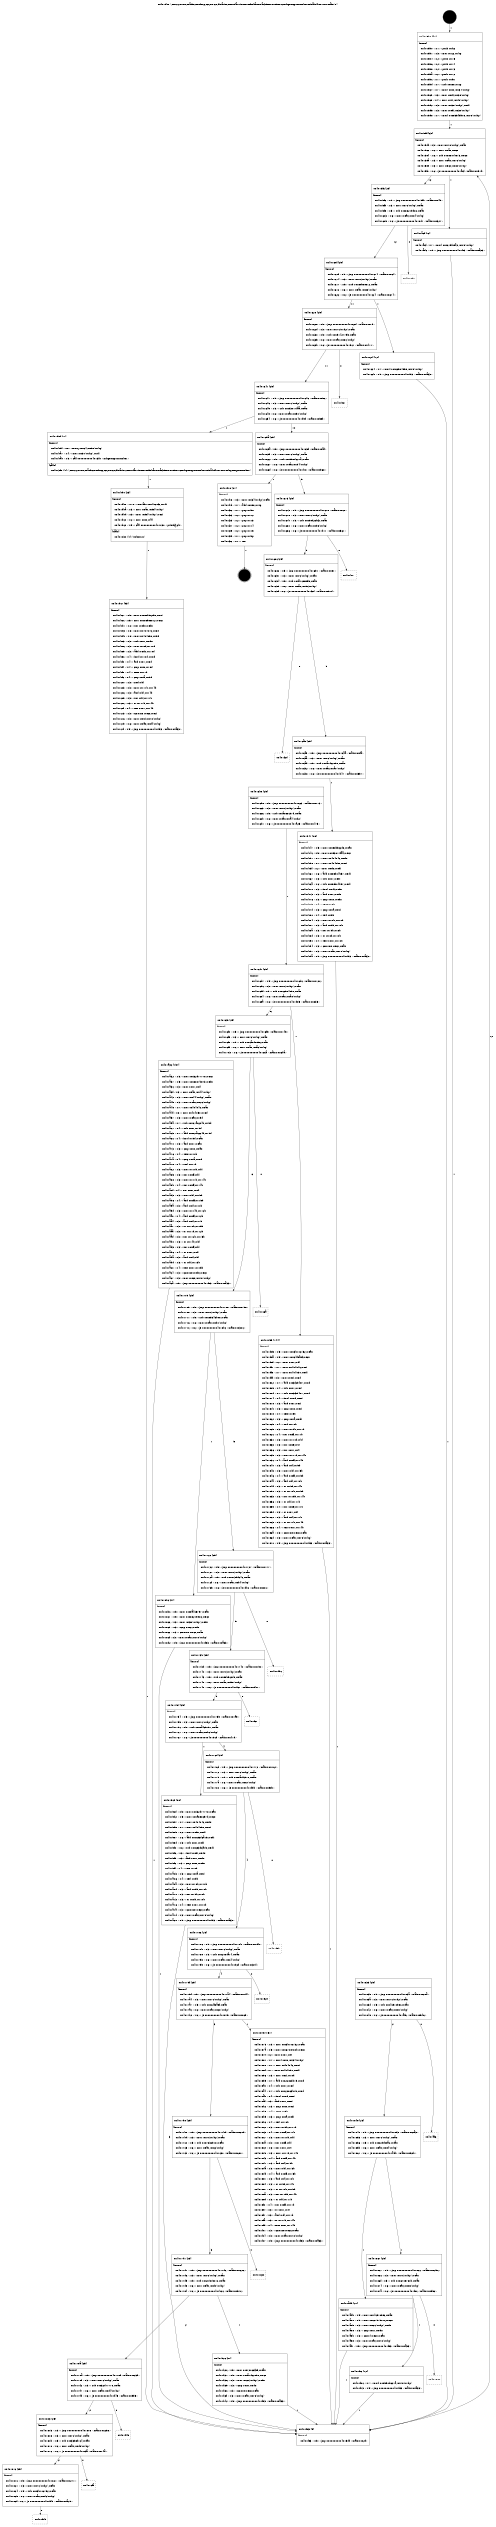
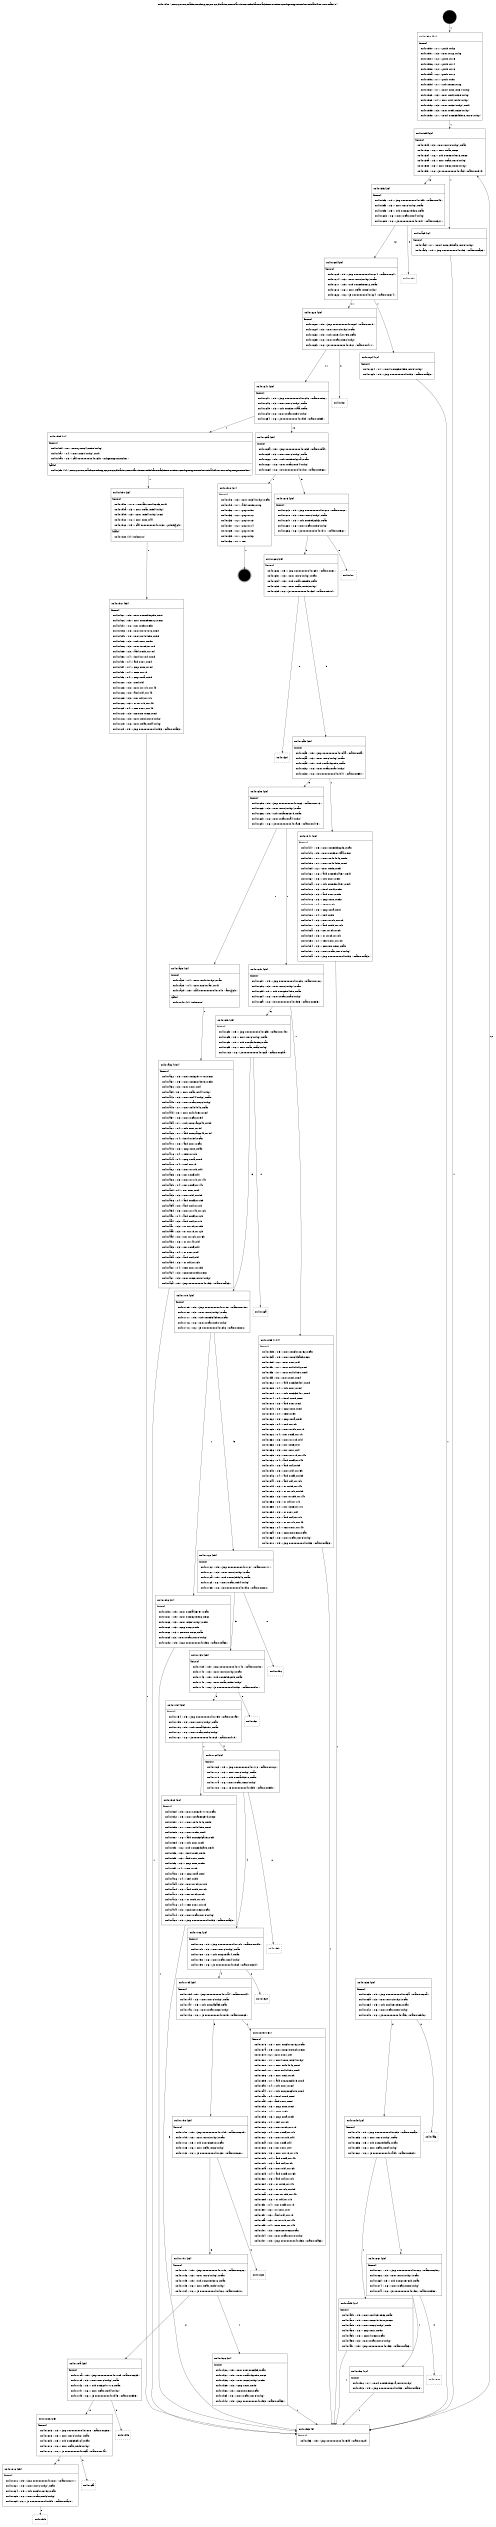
none -> (308, 782)
none -> (204, 986)
